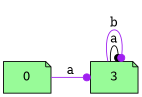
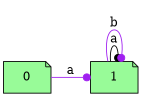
(114, 77) -> (114, 77)
